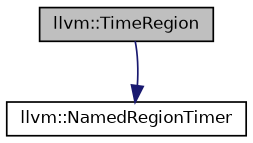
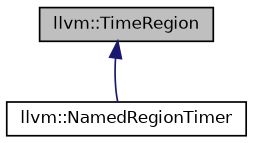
(138, 63) -> (115, 80)
